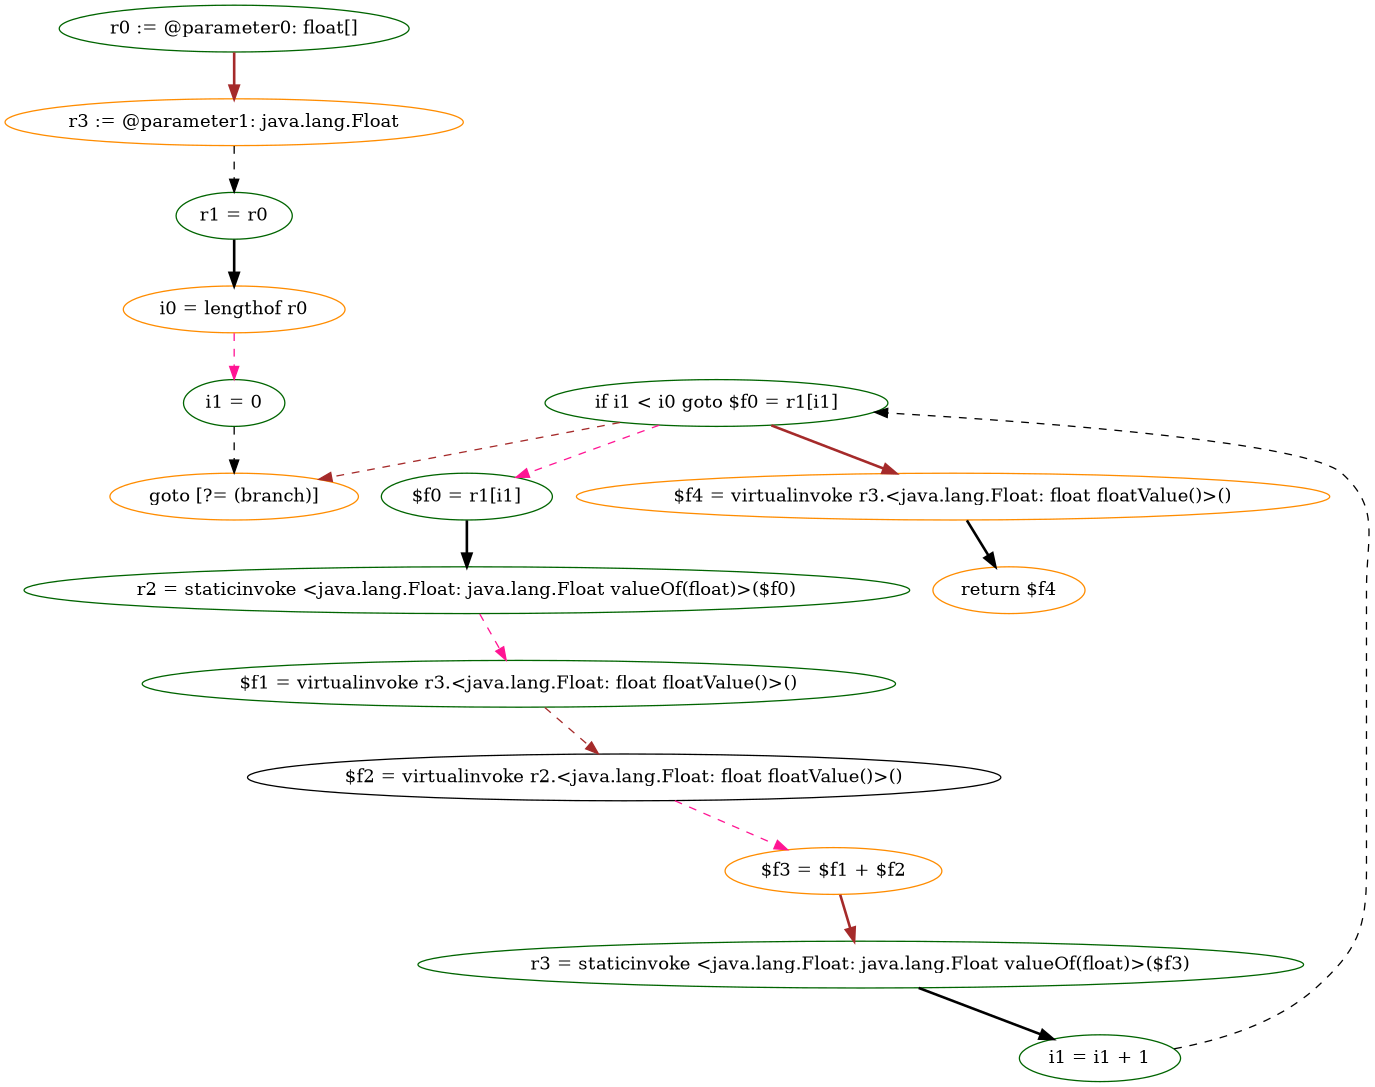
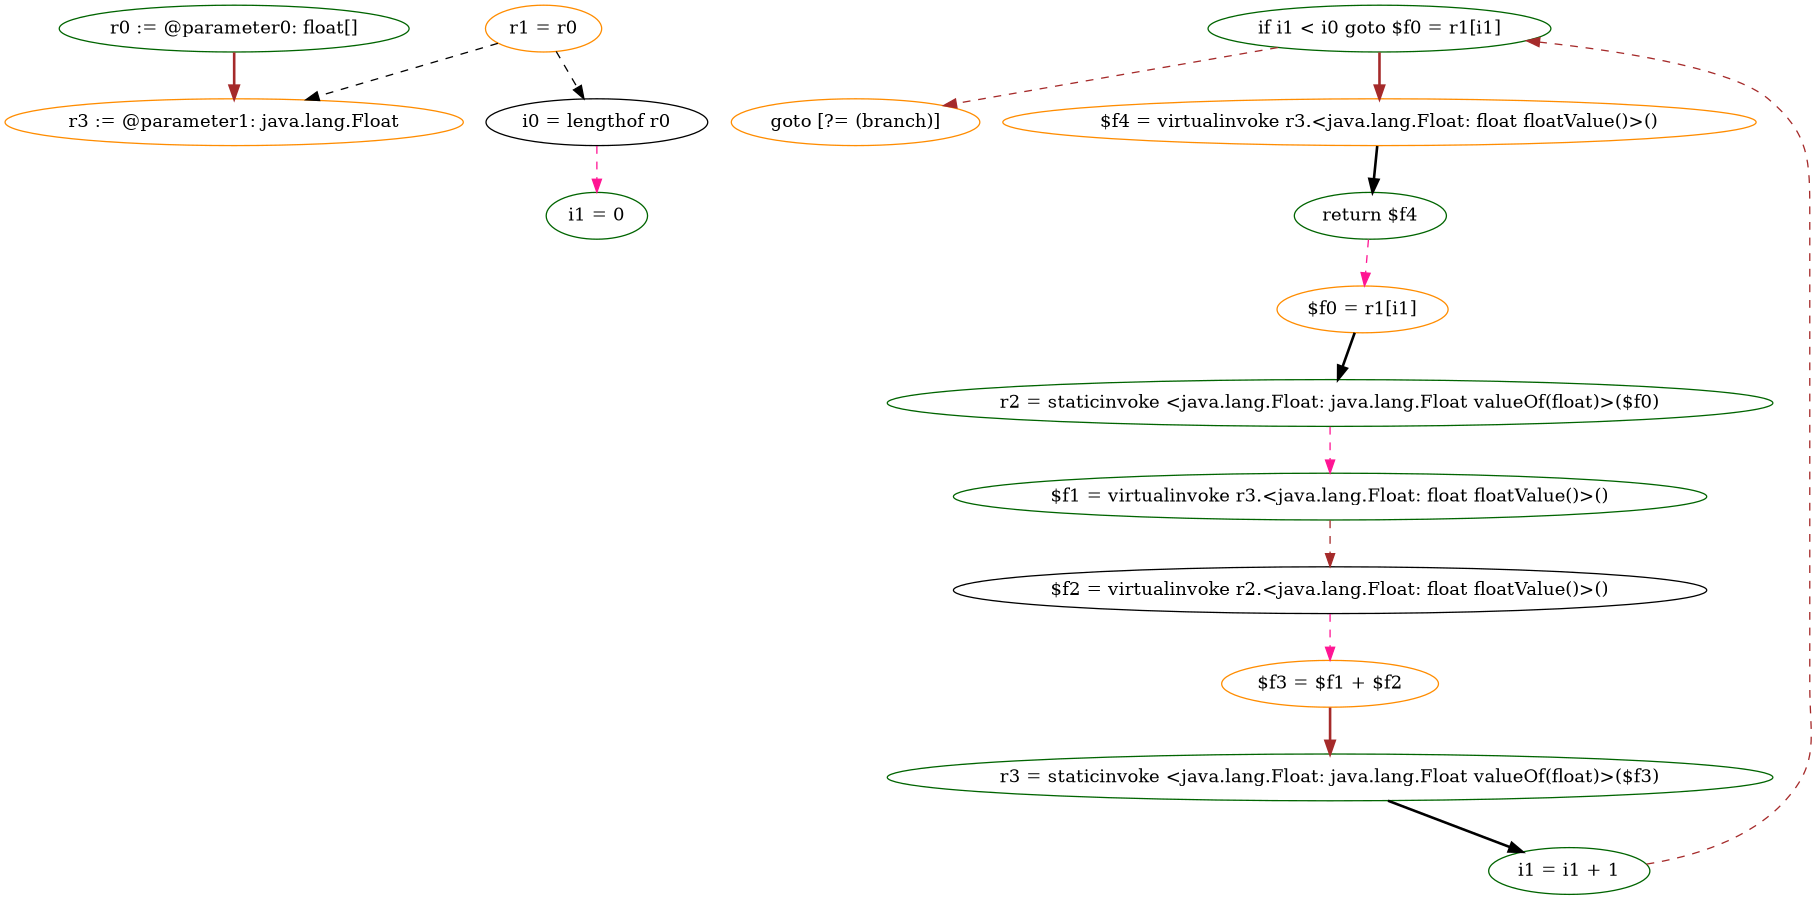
(234, 163) -> (408, 70)
(234, 216) -> (544, 29)
(234, 256) -> (567, 69)
(234, 309) -> (597, 122)
(234, 443) -> none
(594, 449) -> (1367, 256)
(467, 497) -> (1363, 309)
(1367, 583) -> (1810, 406)
(1009, 590) -> (1370, 216)
